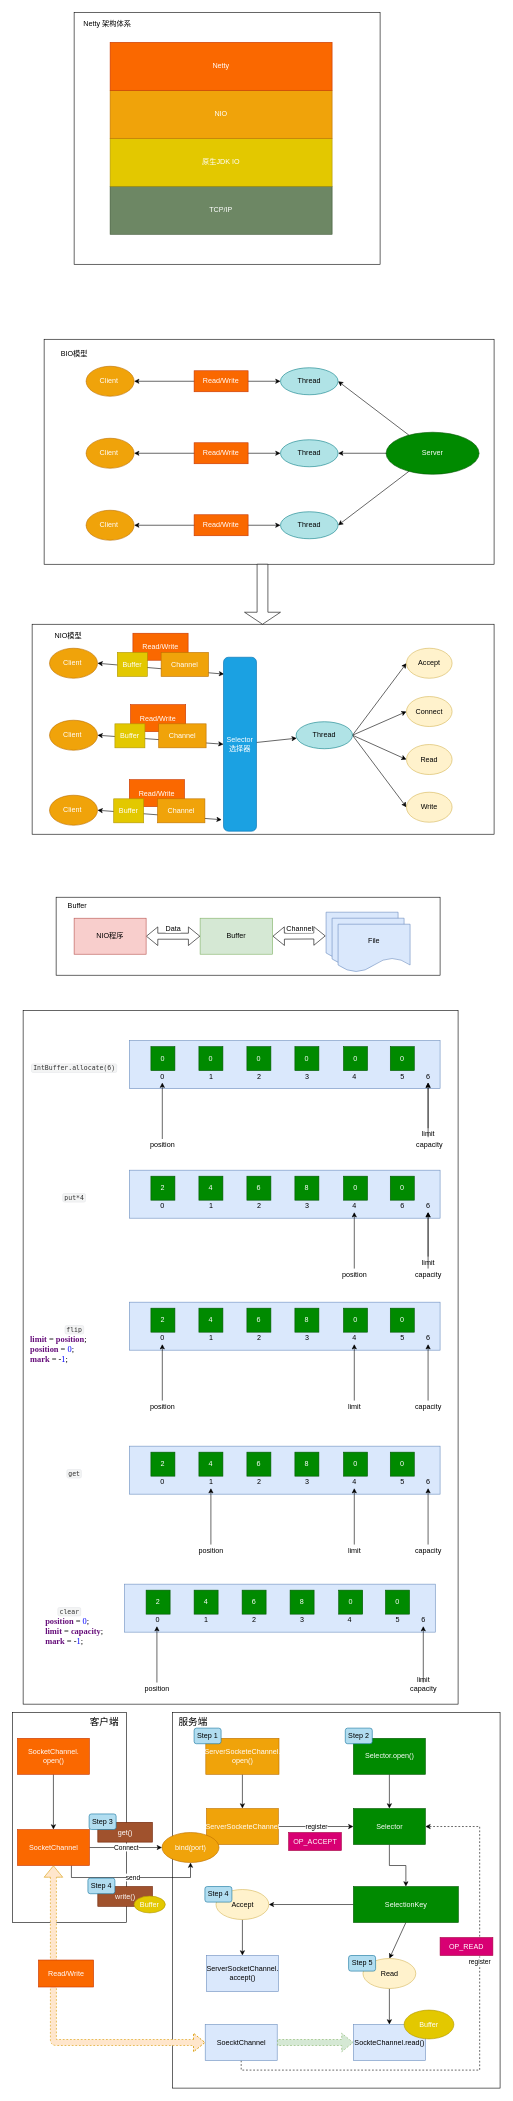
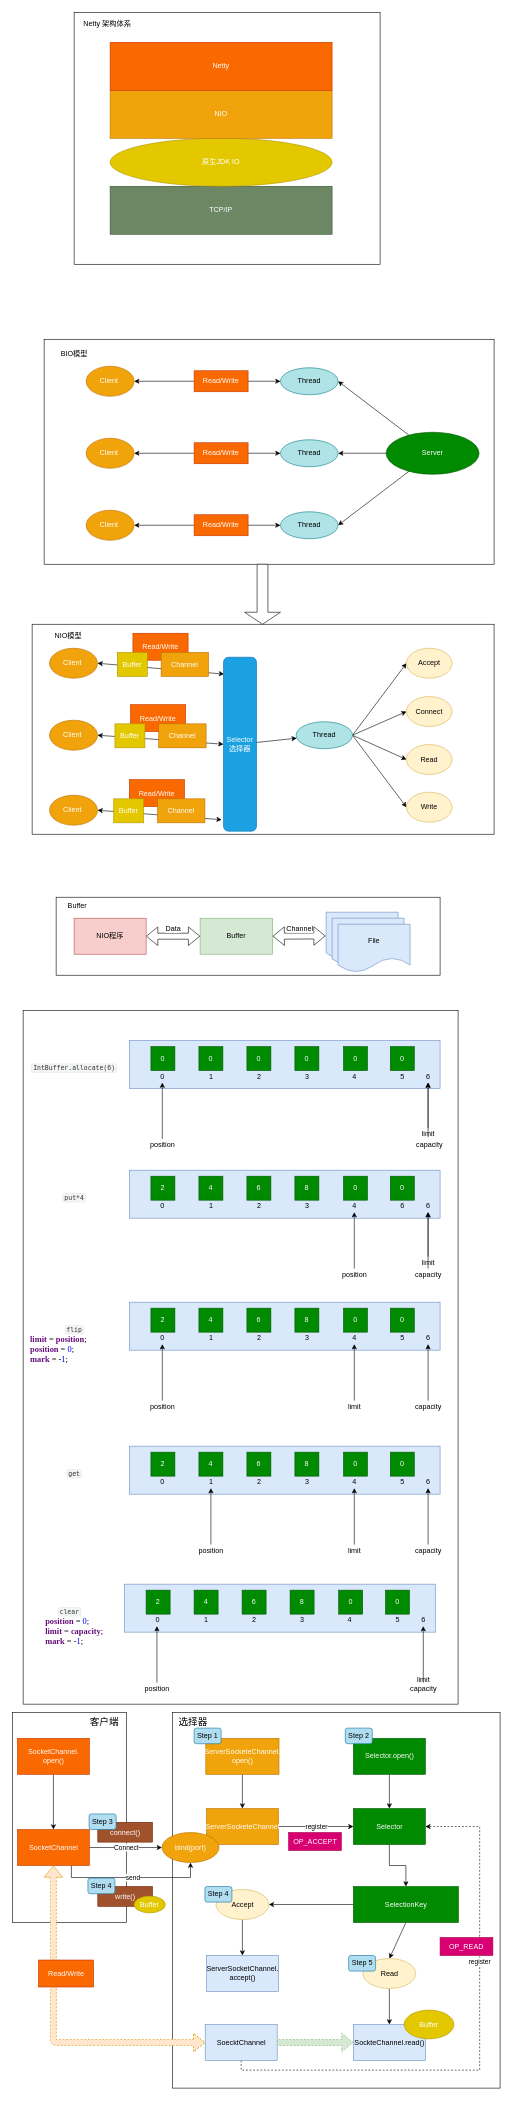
(221, 162) -> (221, 162)
(193, 1722) -> (193, 1722)
(125, 1833) -> (125, 1833)
